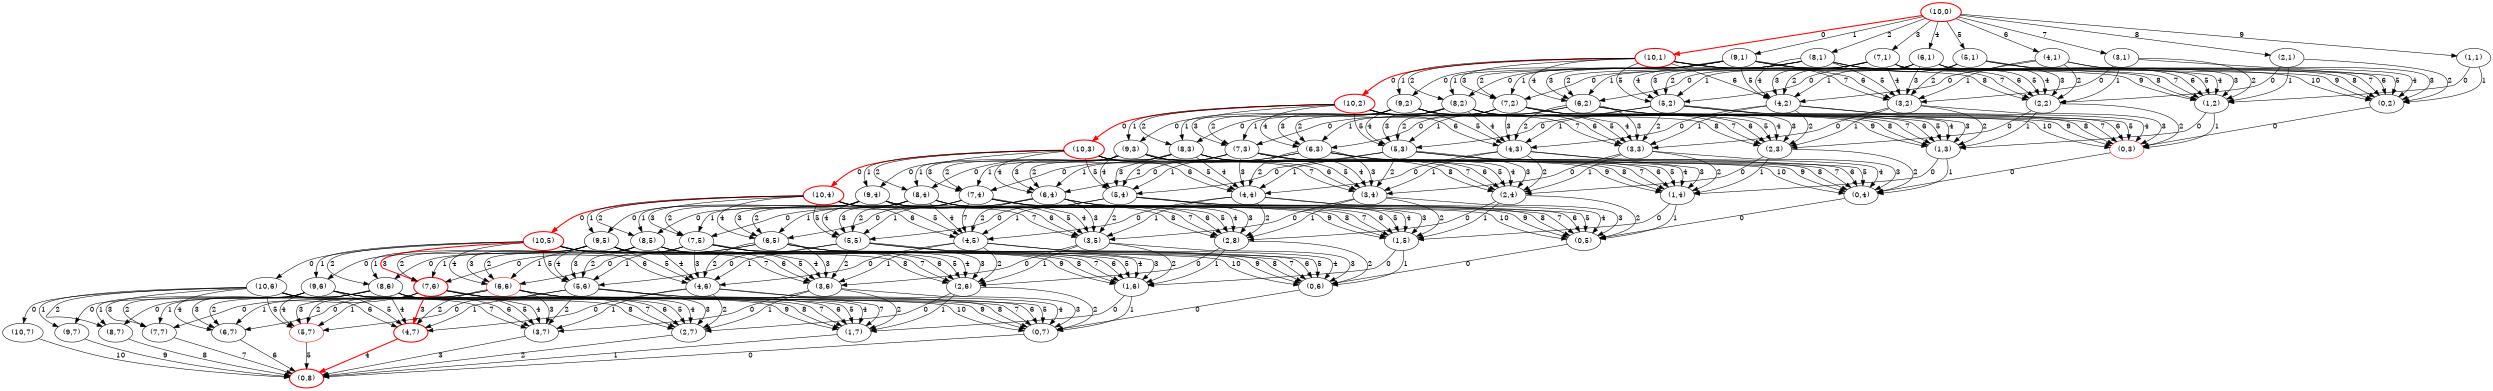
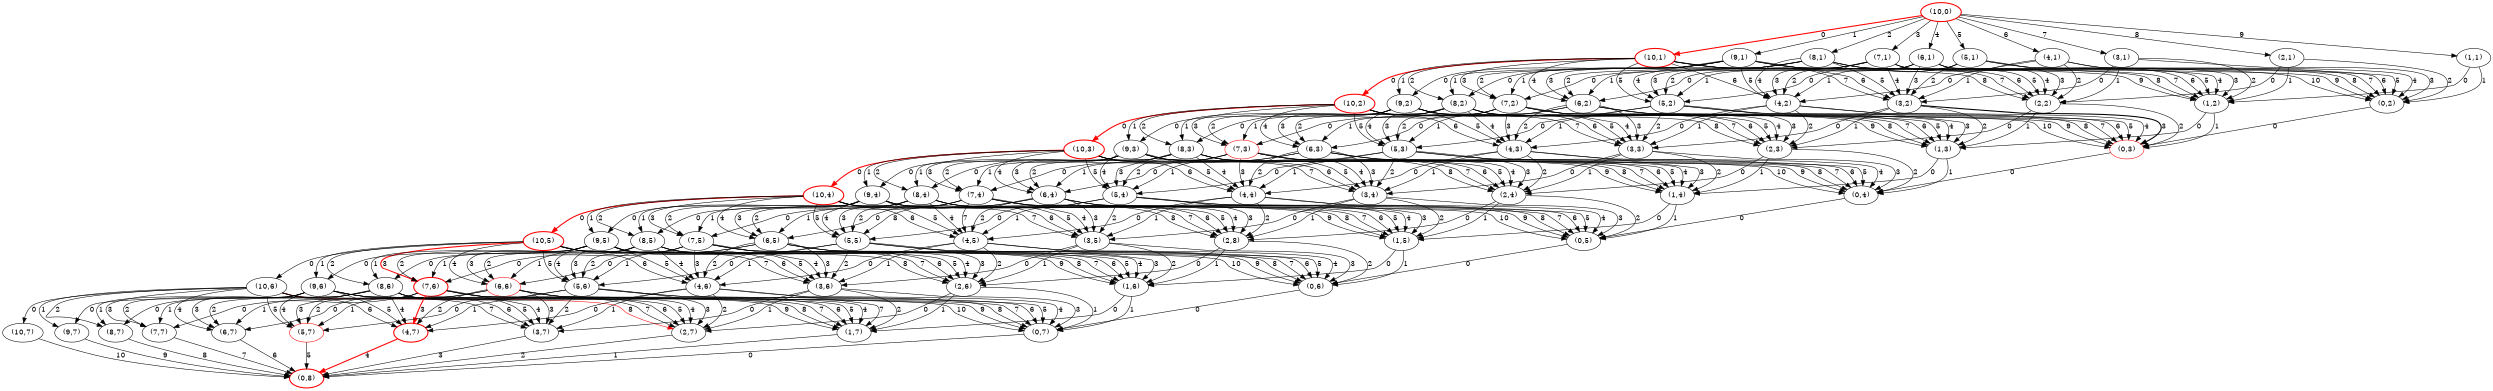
(1988, 111) -> (1988, 111)
(1242, 149) -> (1242, 149)
(896, 218) -> (896, 218)
(477, 299) -> (477, 299)
(1096, 310) -> (1096, 310)
